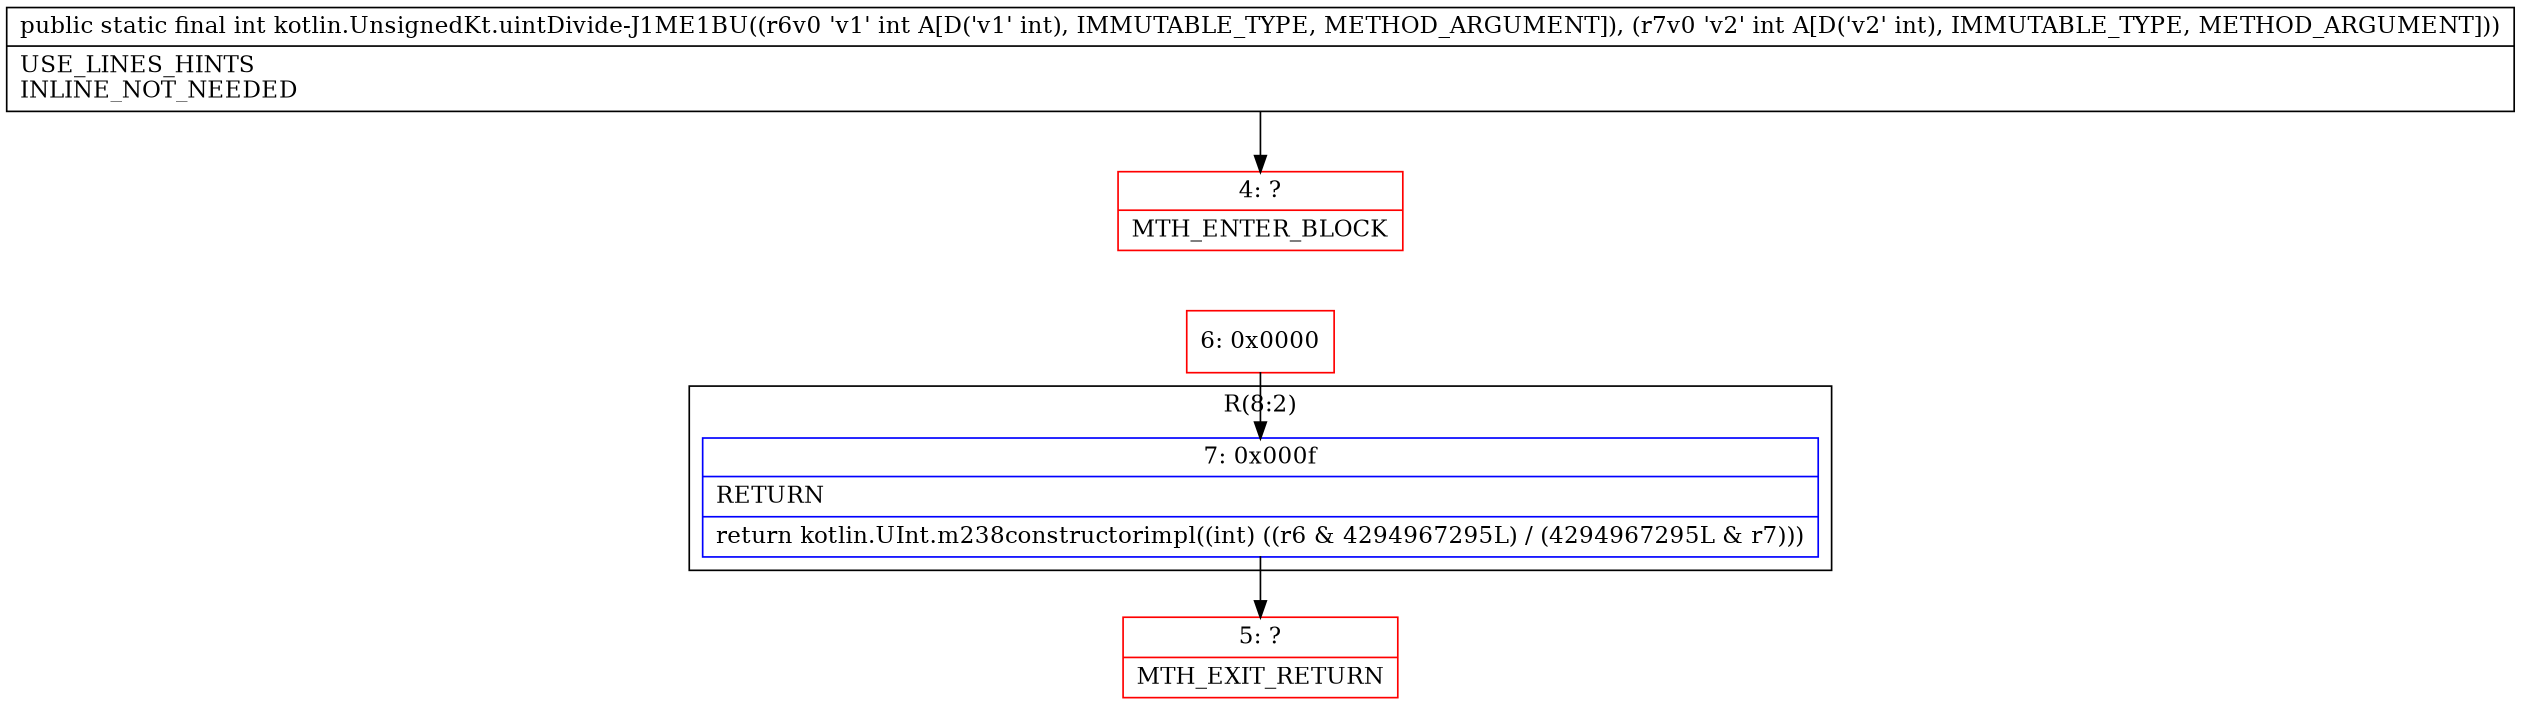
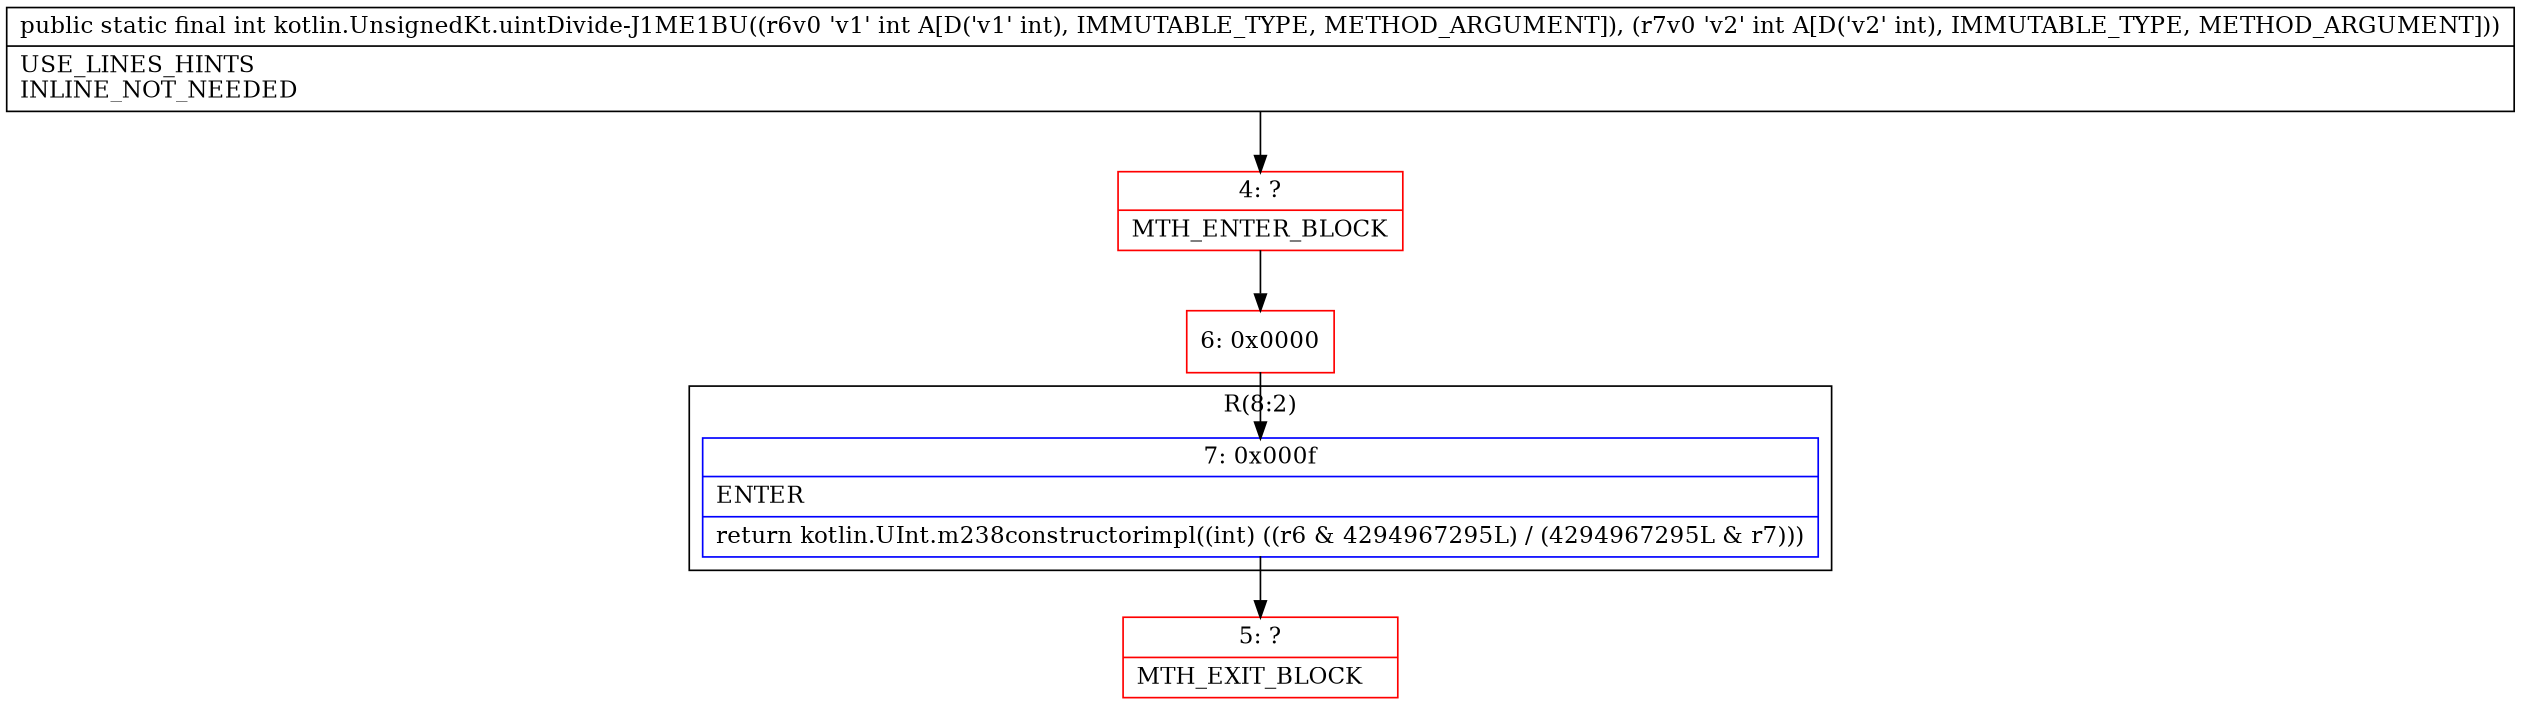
none -> (1260, 272)
(770, 496) -> (760, 496)
(1260, 677) -> (1250, 677)
